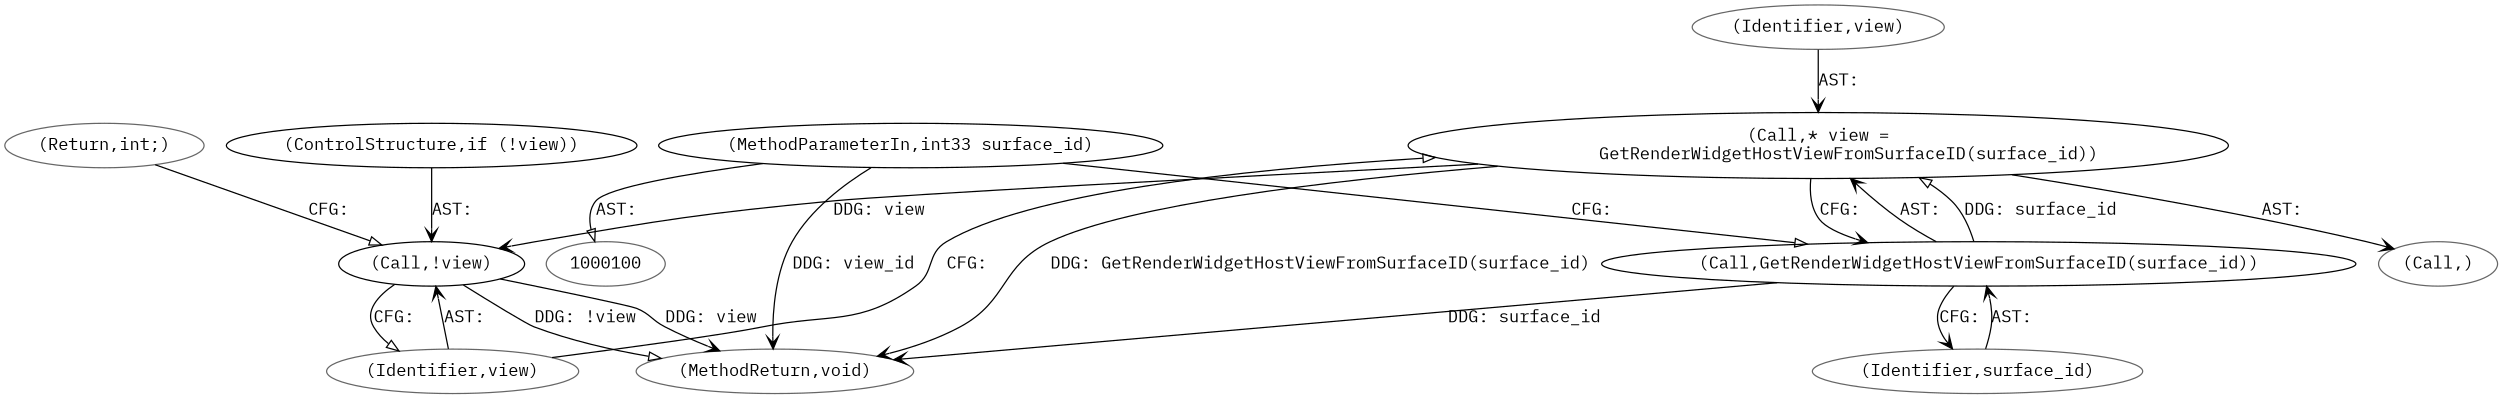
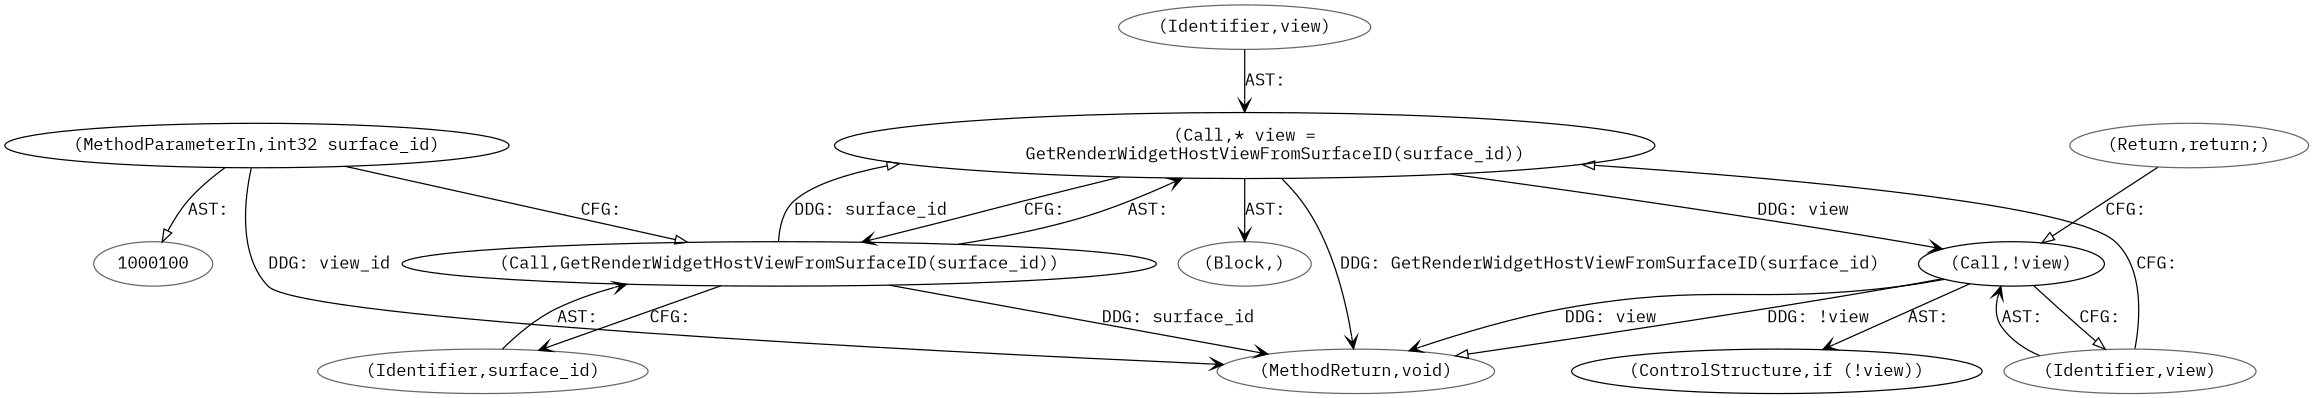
(104, 146) -> (2189, 146)
(911, 146) -> (257, 146)
(432, 198) -> (1902, 314)
(2438, 264) -> (1245, 264)
